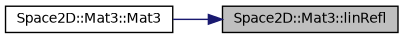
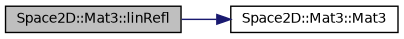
(191, 19) -> (199, 19)
